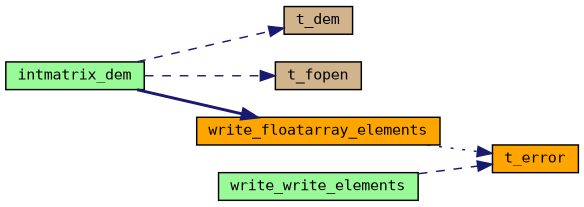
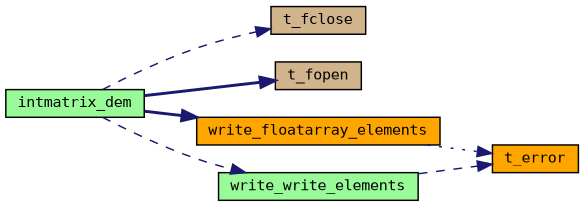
(318, 20) -> (318, 20)
(203, 76) -> (203, 89)
none -> (166, 147)
